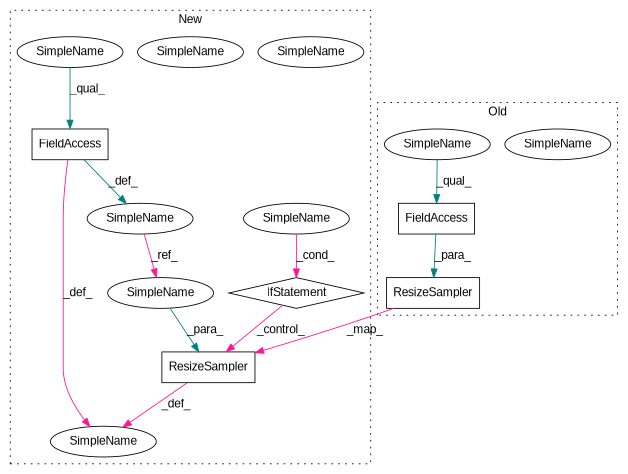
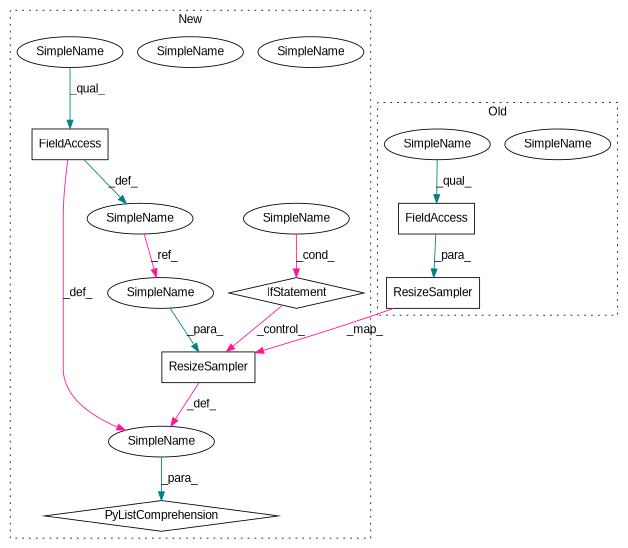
none -> (161, 516)
